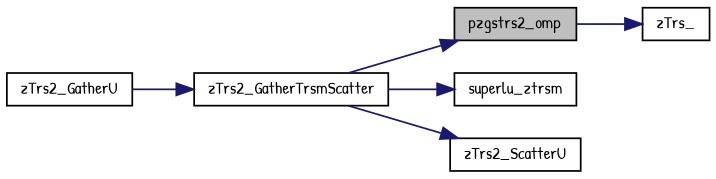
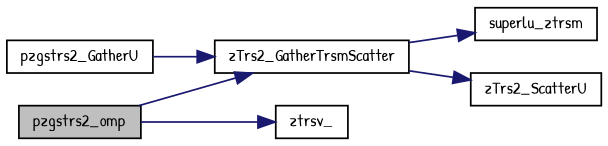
(676, 24) -> (312, 122)
(395, 59) -> (187, 92)
(70, 89) -> (80, 57)
